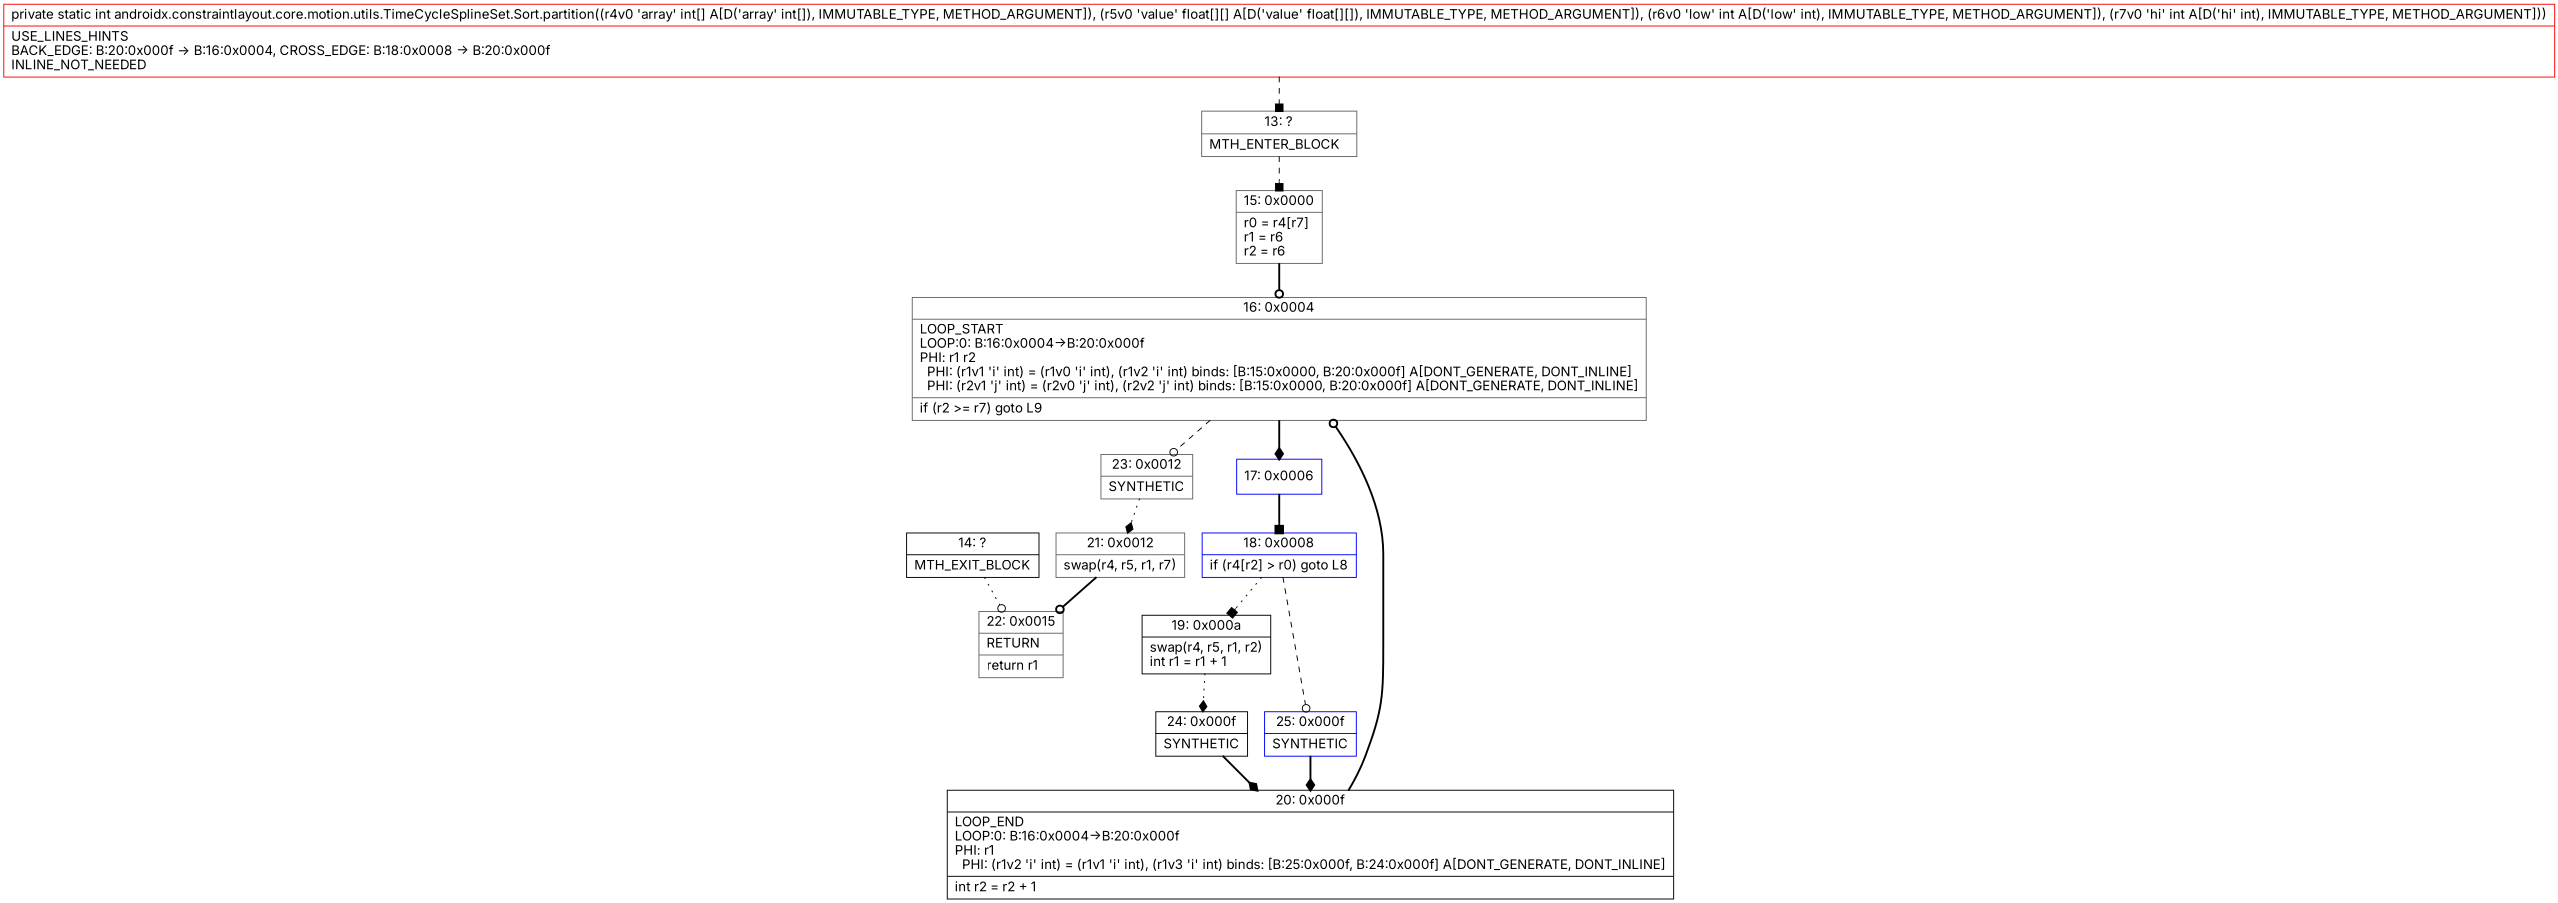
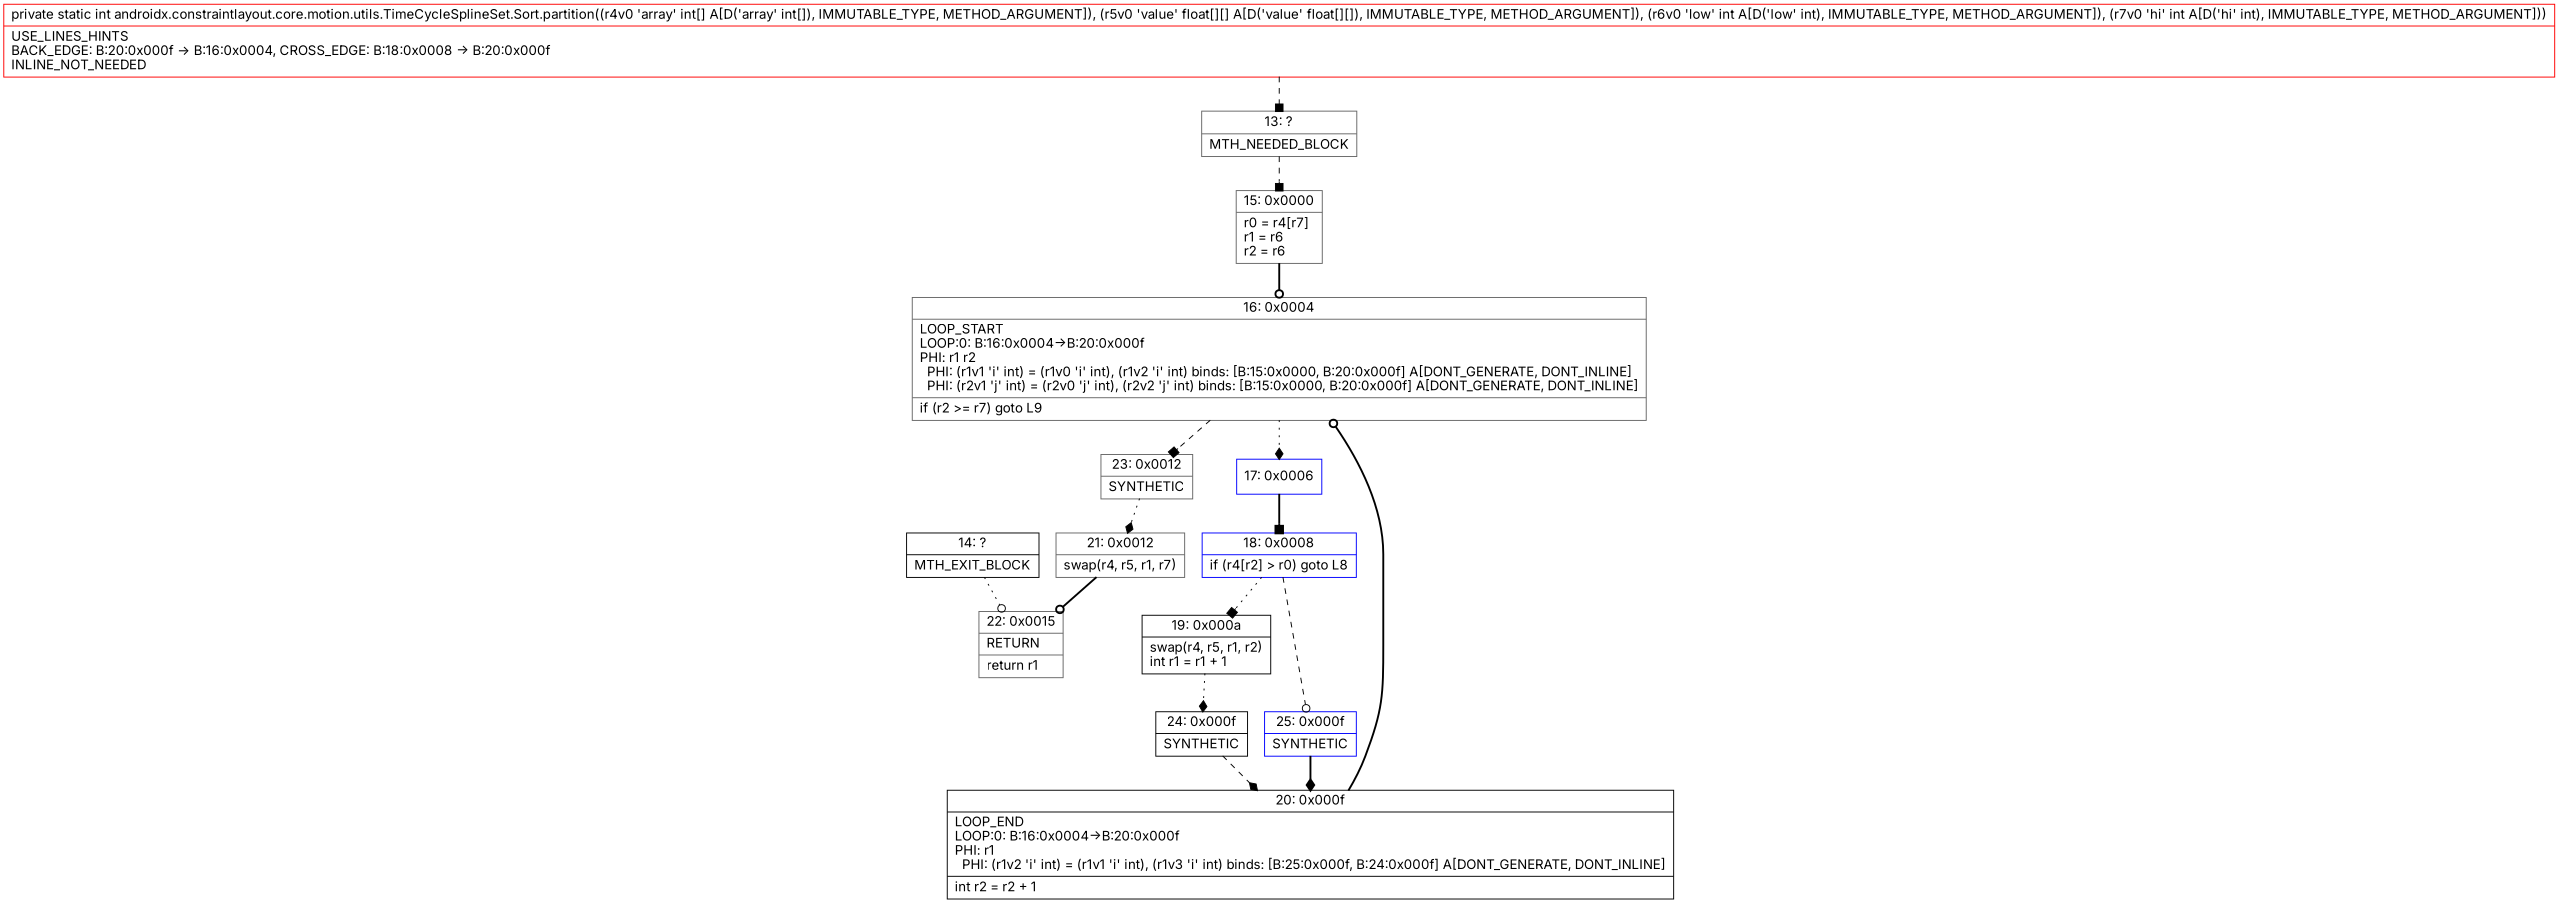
(1275, 145) -> (1279, 145)
(1194, 434) -> (1194, 434)
(1279, 434) -> (1279, 434)
(1236, 769) -> (1236, 769)
